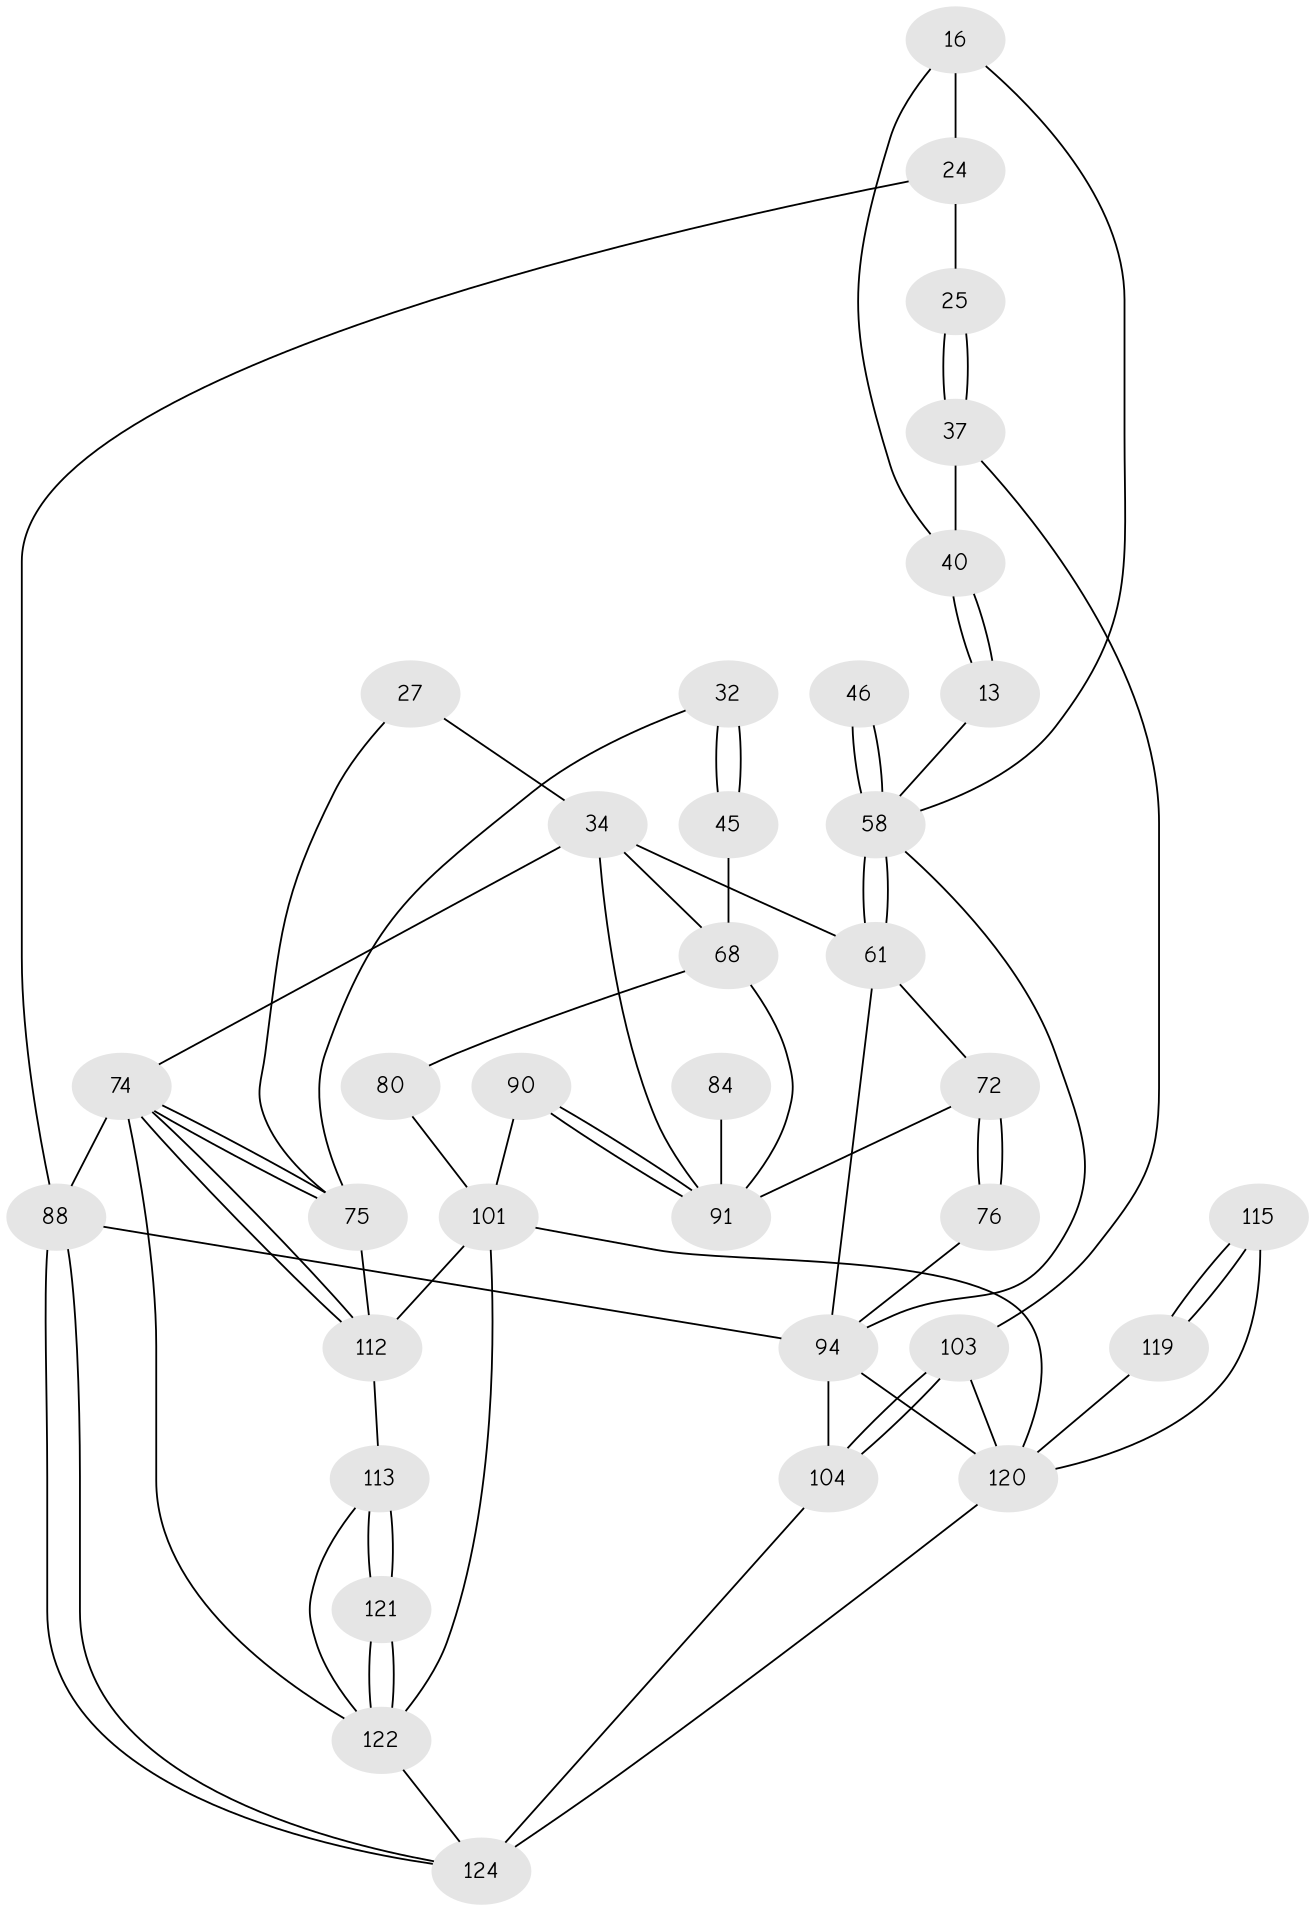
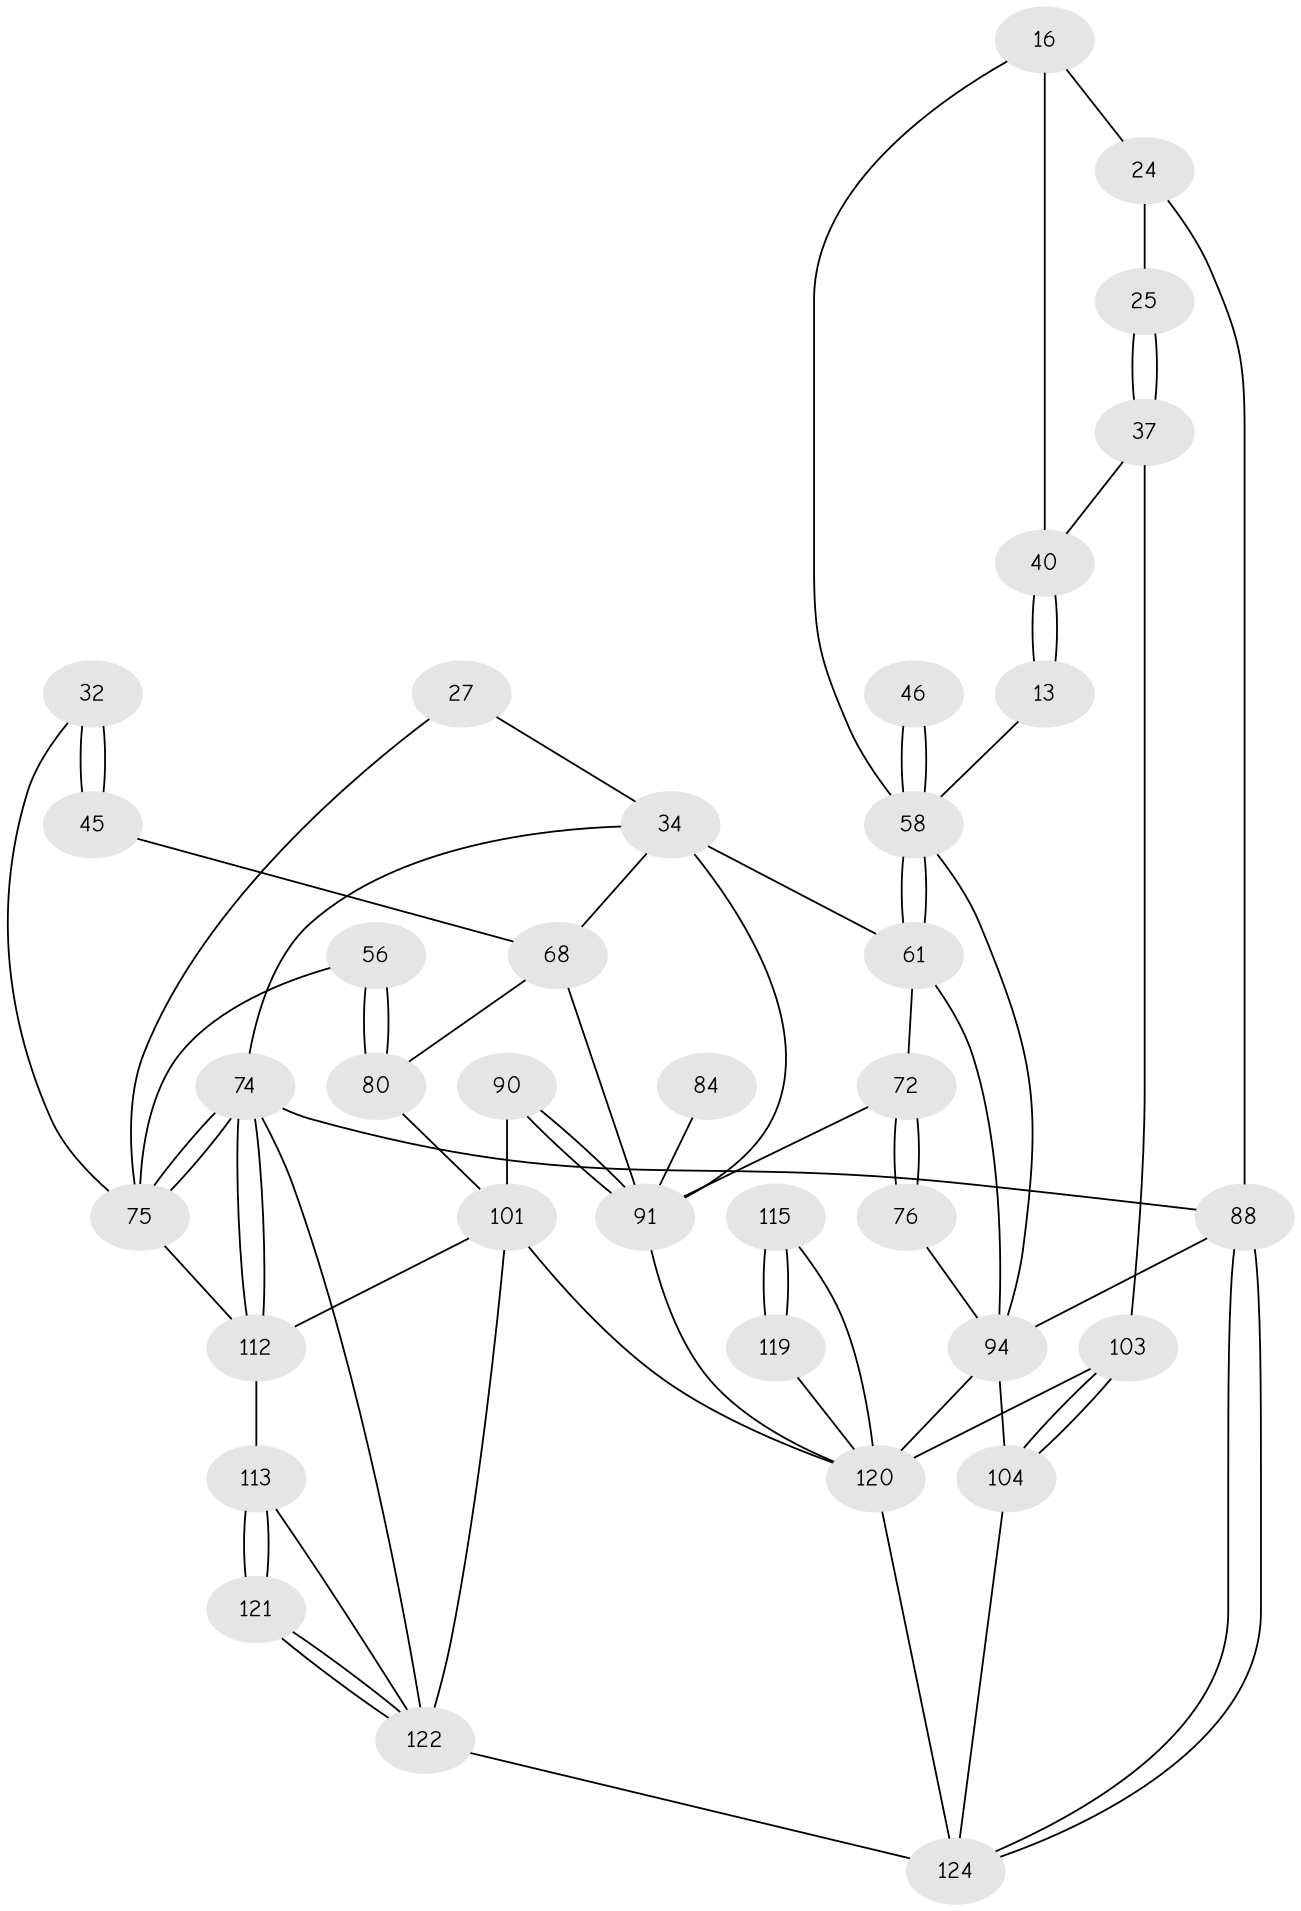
none -> (376, 956)
none -> (712, 1382)
